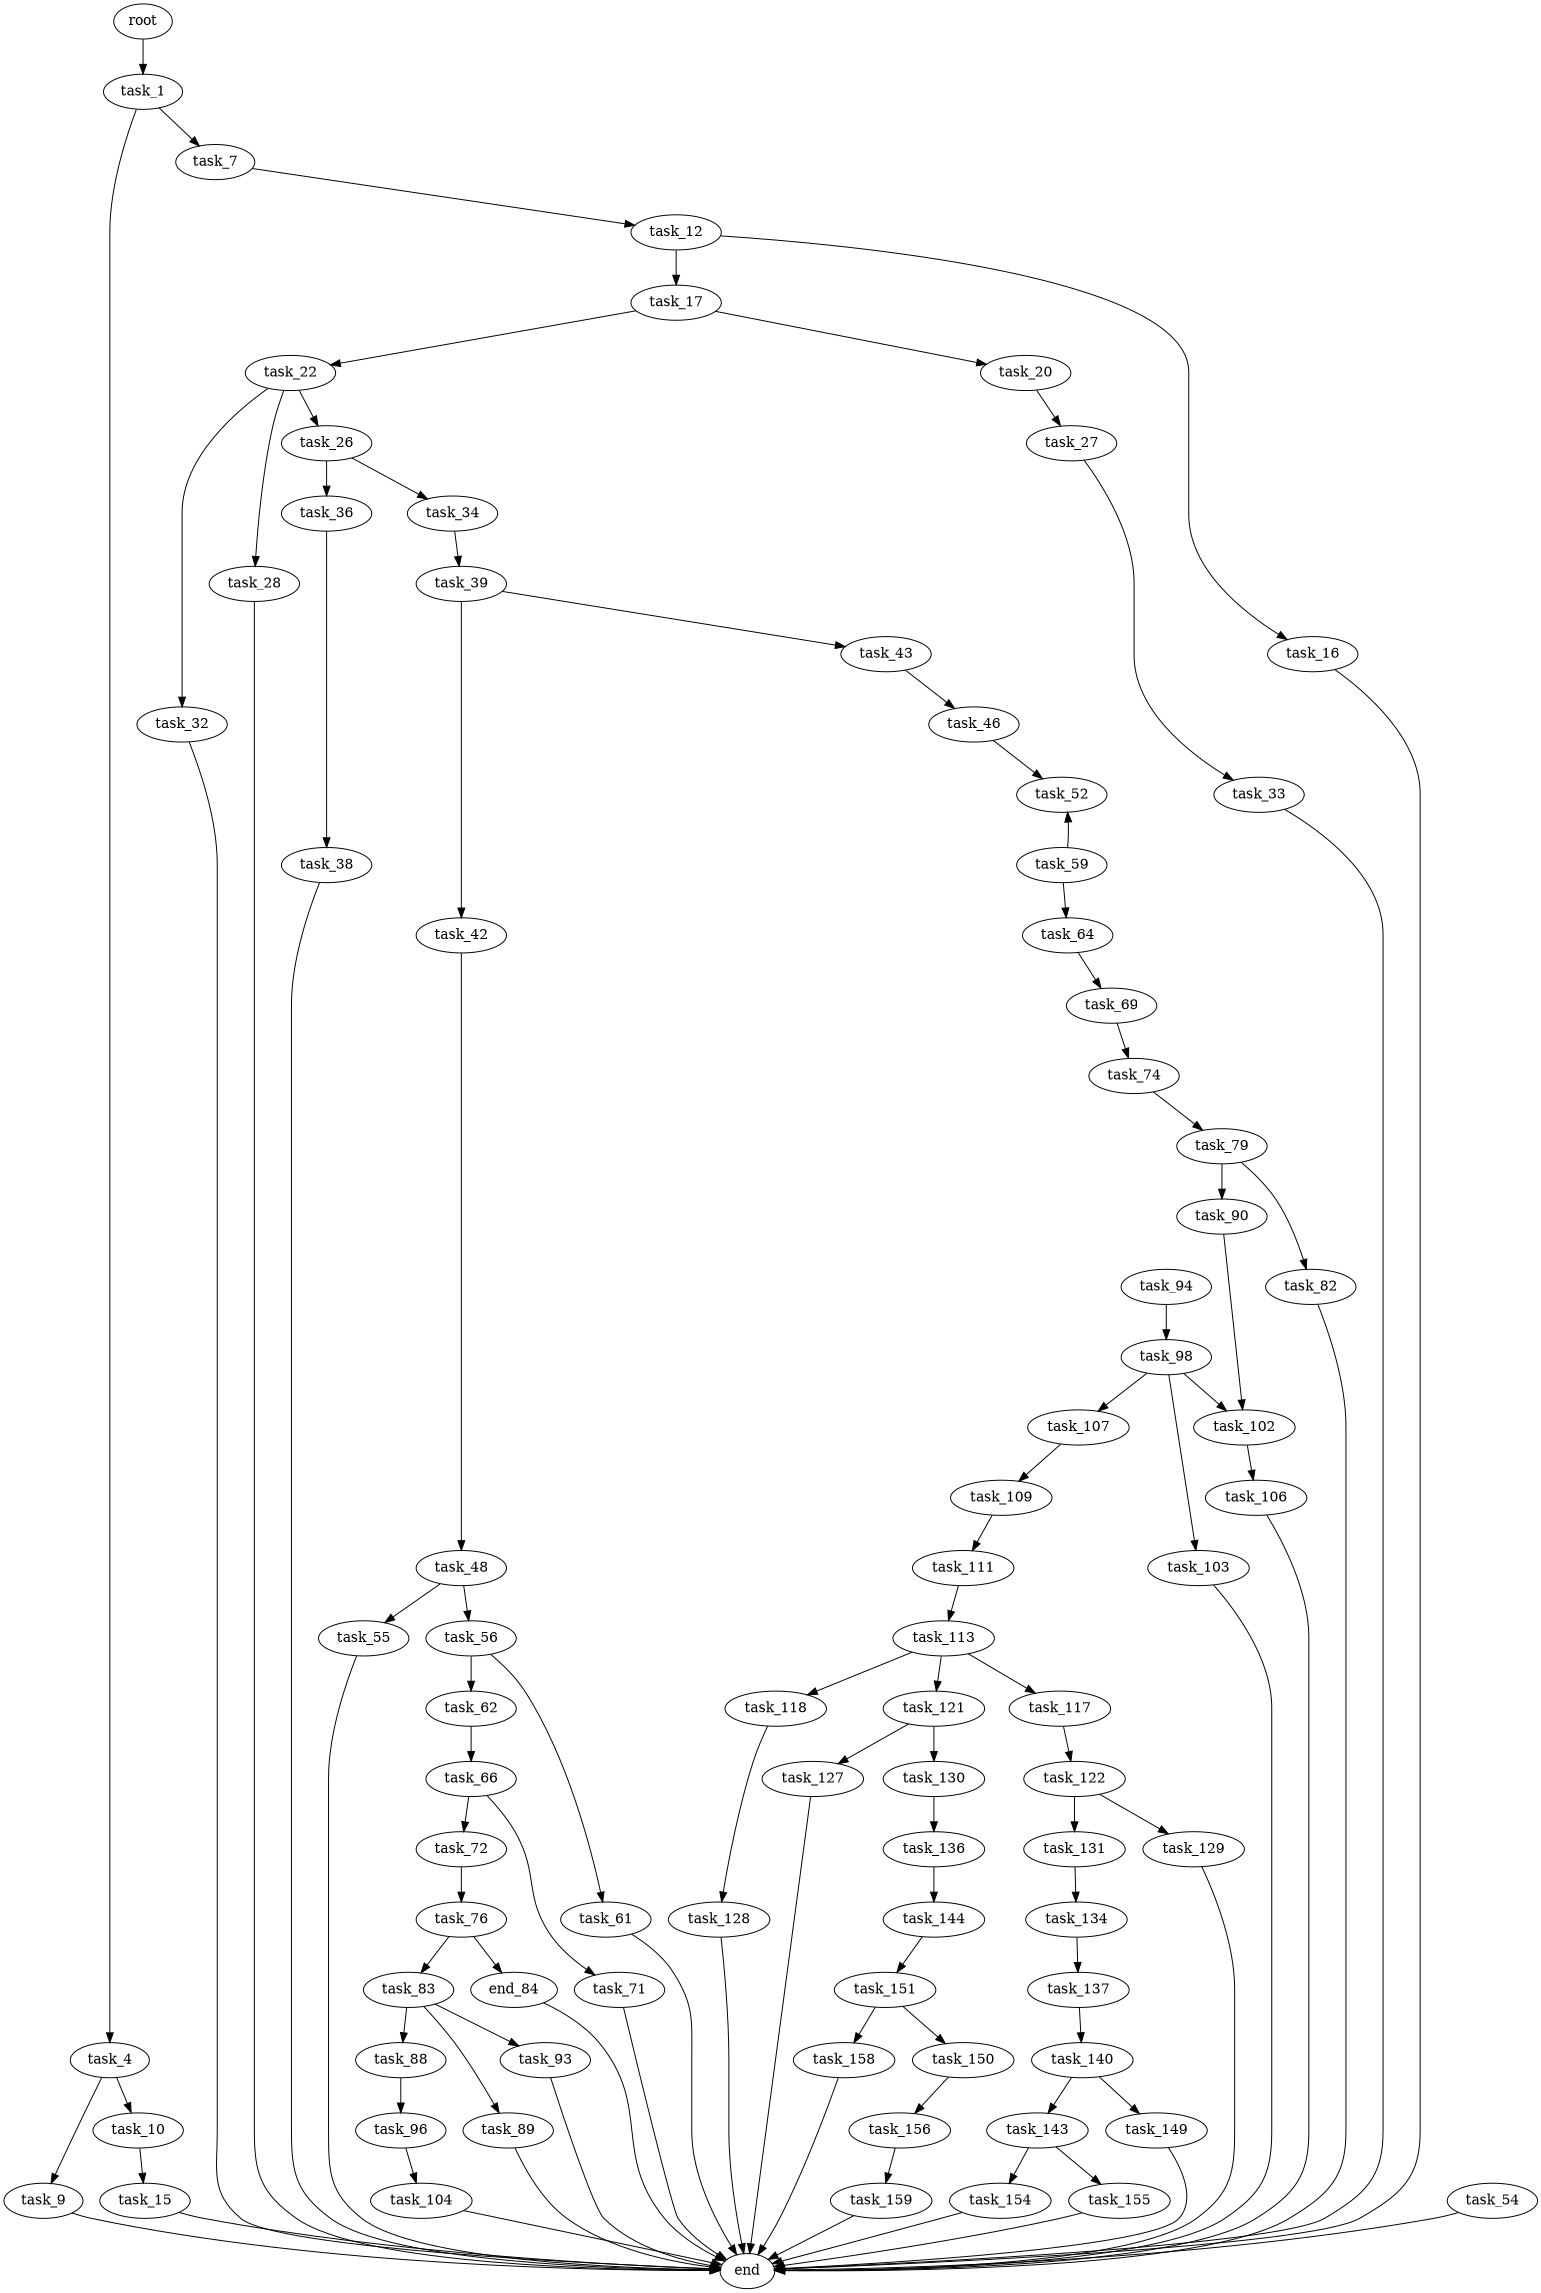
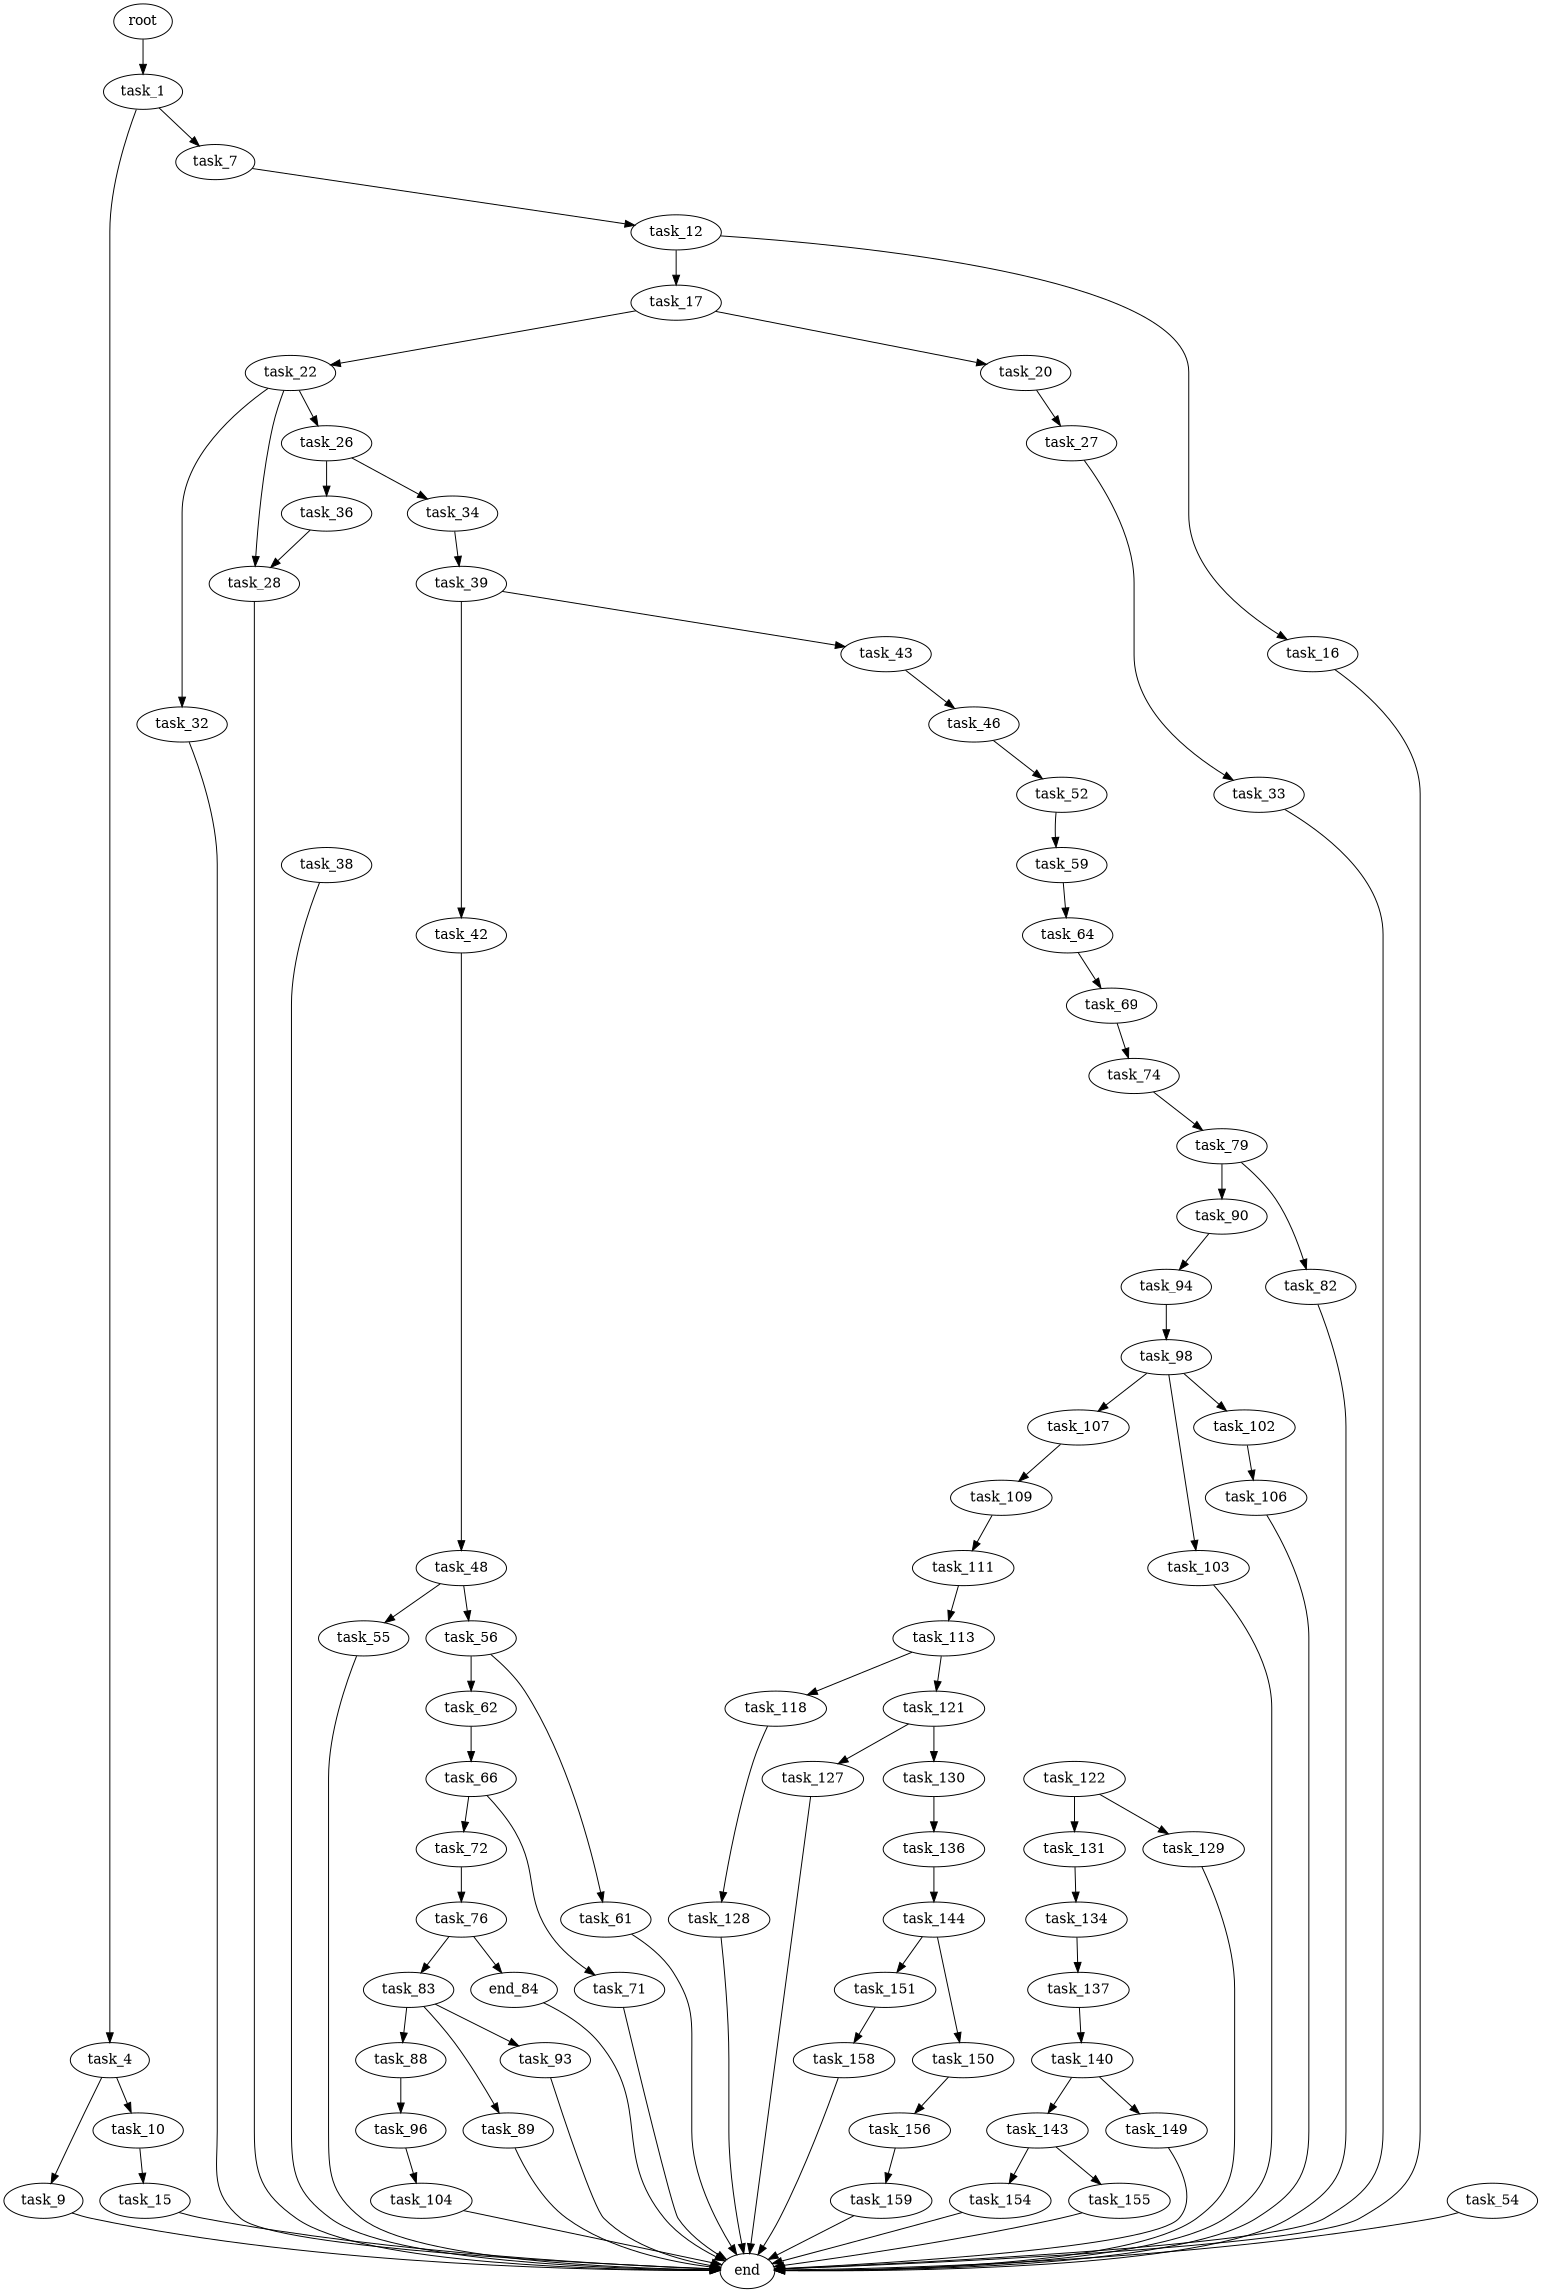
(327, 684) -> (294, 545)
(1068, 835) -> (1055, 825)
(1233, 1317) -> (1197, 1248)
(1060, 1709) -> none
(920, 2022) -> (948, 1985)
